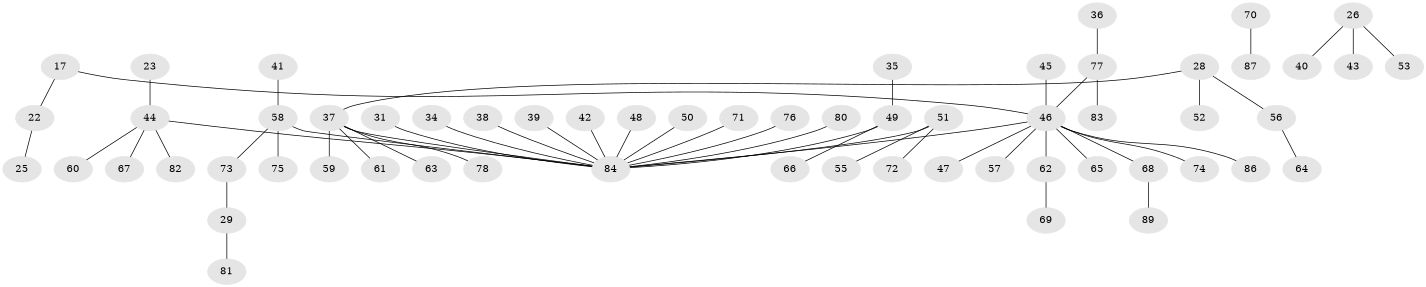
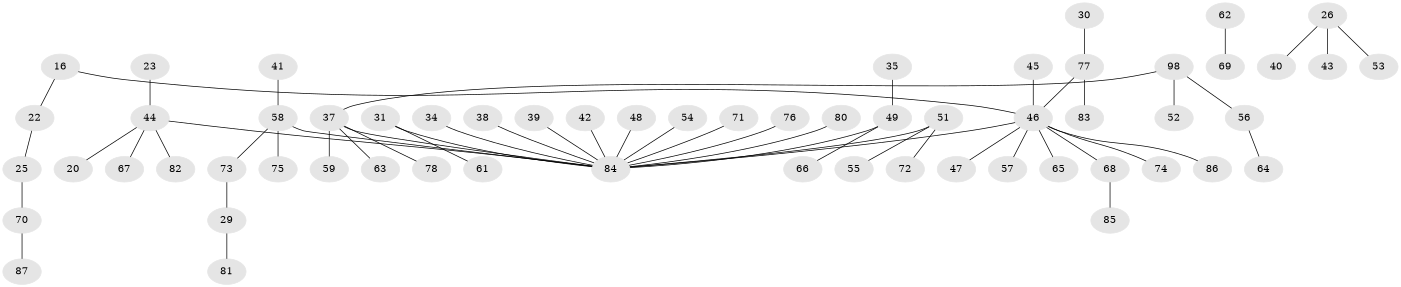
(1097, 16) -> (1084, 16)
(60, 67) -> (60, 67)
(1200, 67) -> (1174, 67)
(688, 118) -> (688, 118)
(1046, 144) -> none
(357, 146) -> (432, 144)
(73, 169) -> (73, 169)
none -> (22, 195)
(1148, 220) -> (1110, 220)
